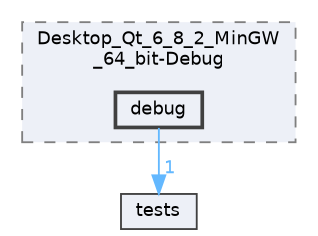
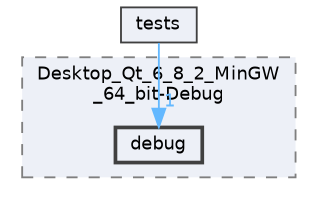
(159, 154) -> (159, 76)
